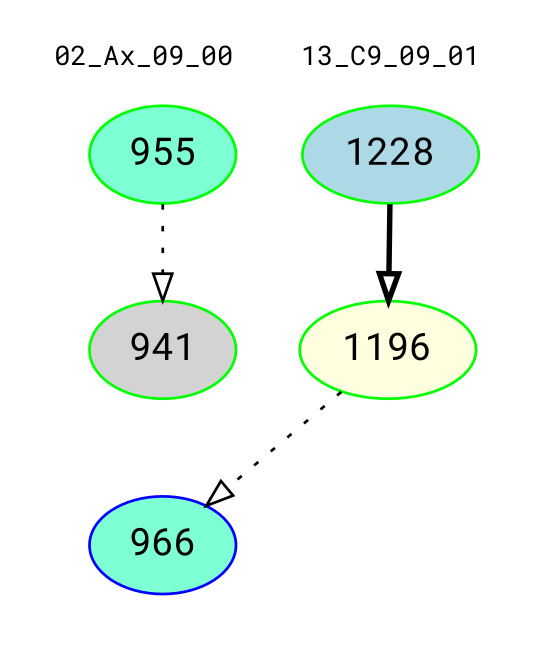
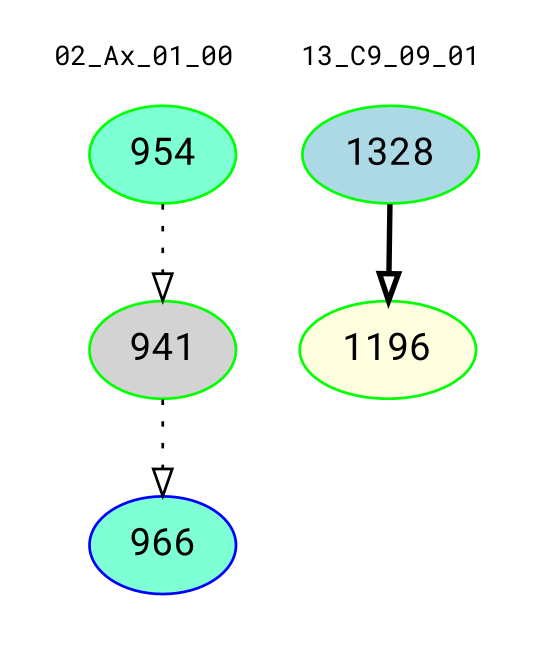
(145, 58) -> (145, 58)
(163, 155) -> (163, 155)
(391, 155) -> (391, 155)
(284, 440) -> (163, 434)
